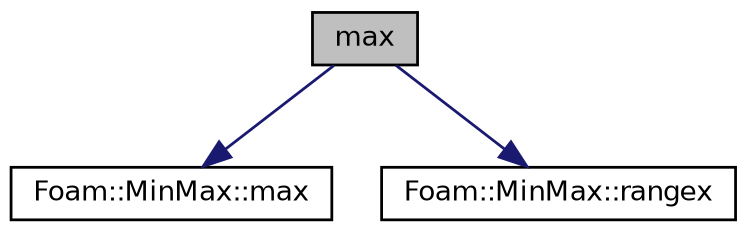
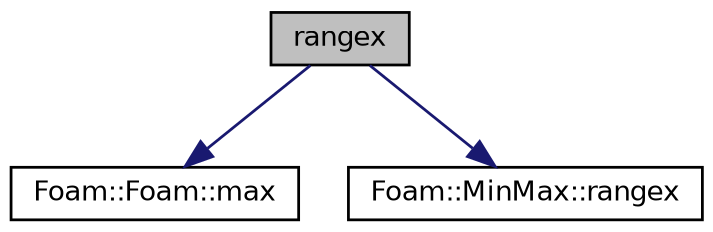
(365, 39) -> (340, 39)
(171, 194) -> (155, 194)
